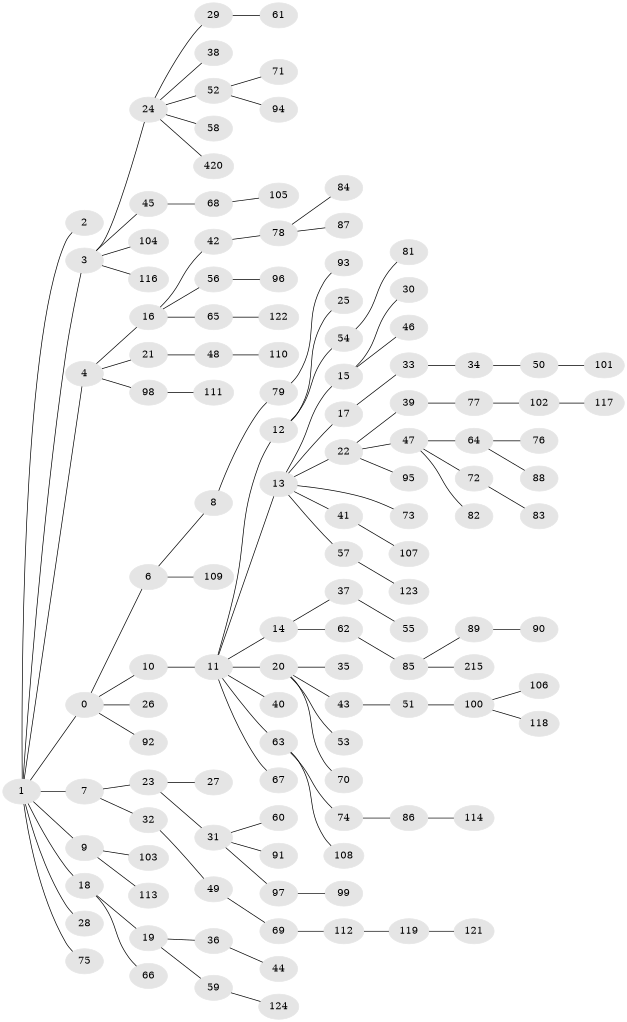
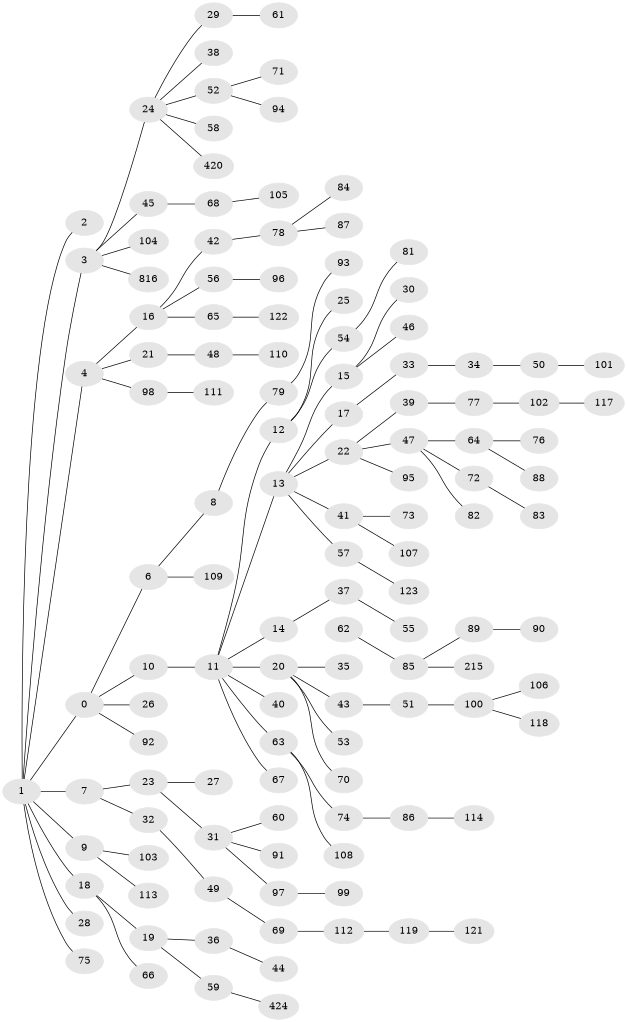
(149, 279) -> (149, 279)
(347, 493) -> (377, 516)
(311, 629) -> none
(279, 1007) -> (279, 1007)
